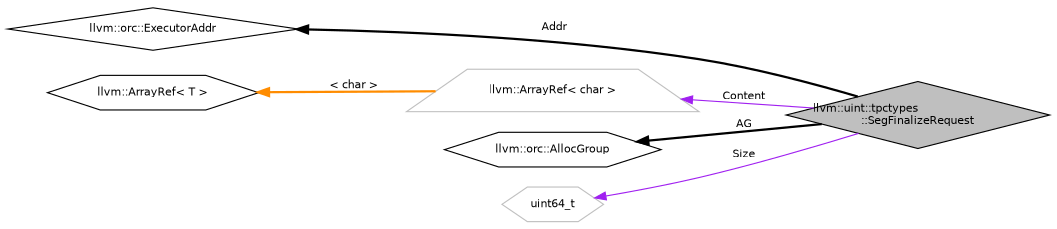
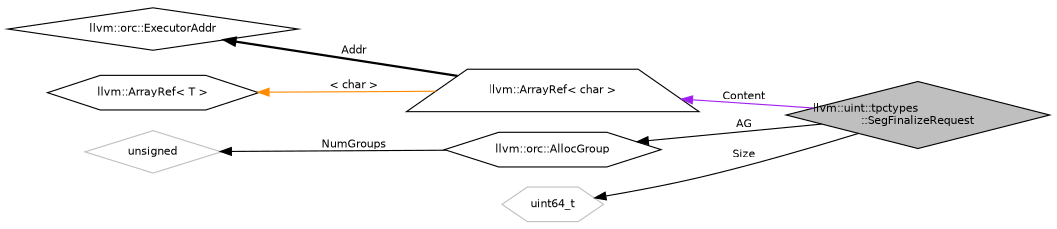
(586, 45) -> (347, 59)
(553, 90) -> (553, 90)
(352, 92) -> (352, 92)
(735, 132) -> (735, 132)
none -> (153, 152)
(733, 169) -> (733, 169)
